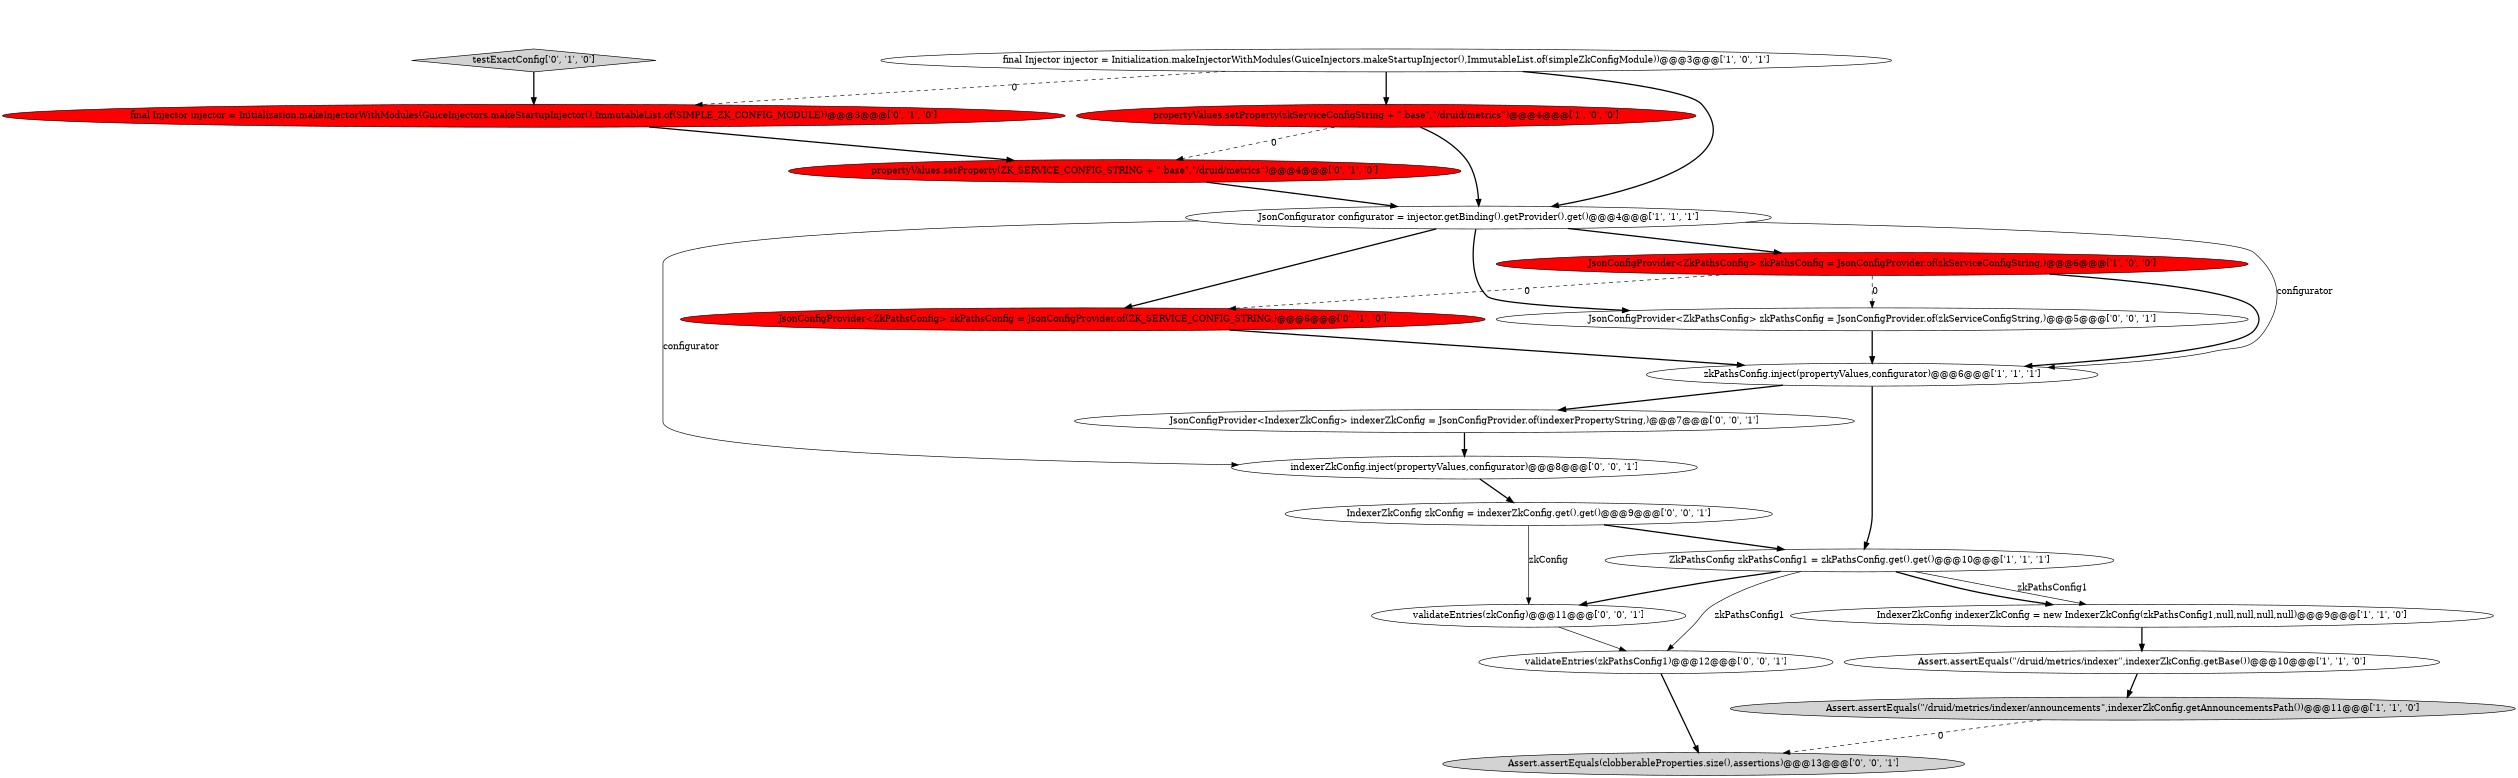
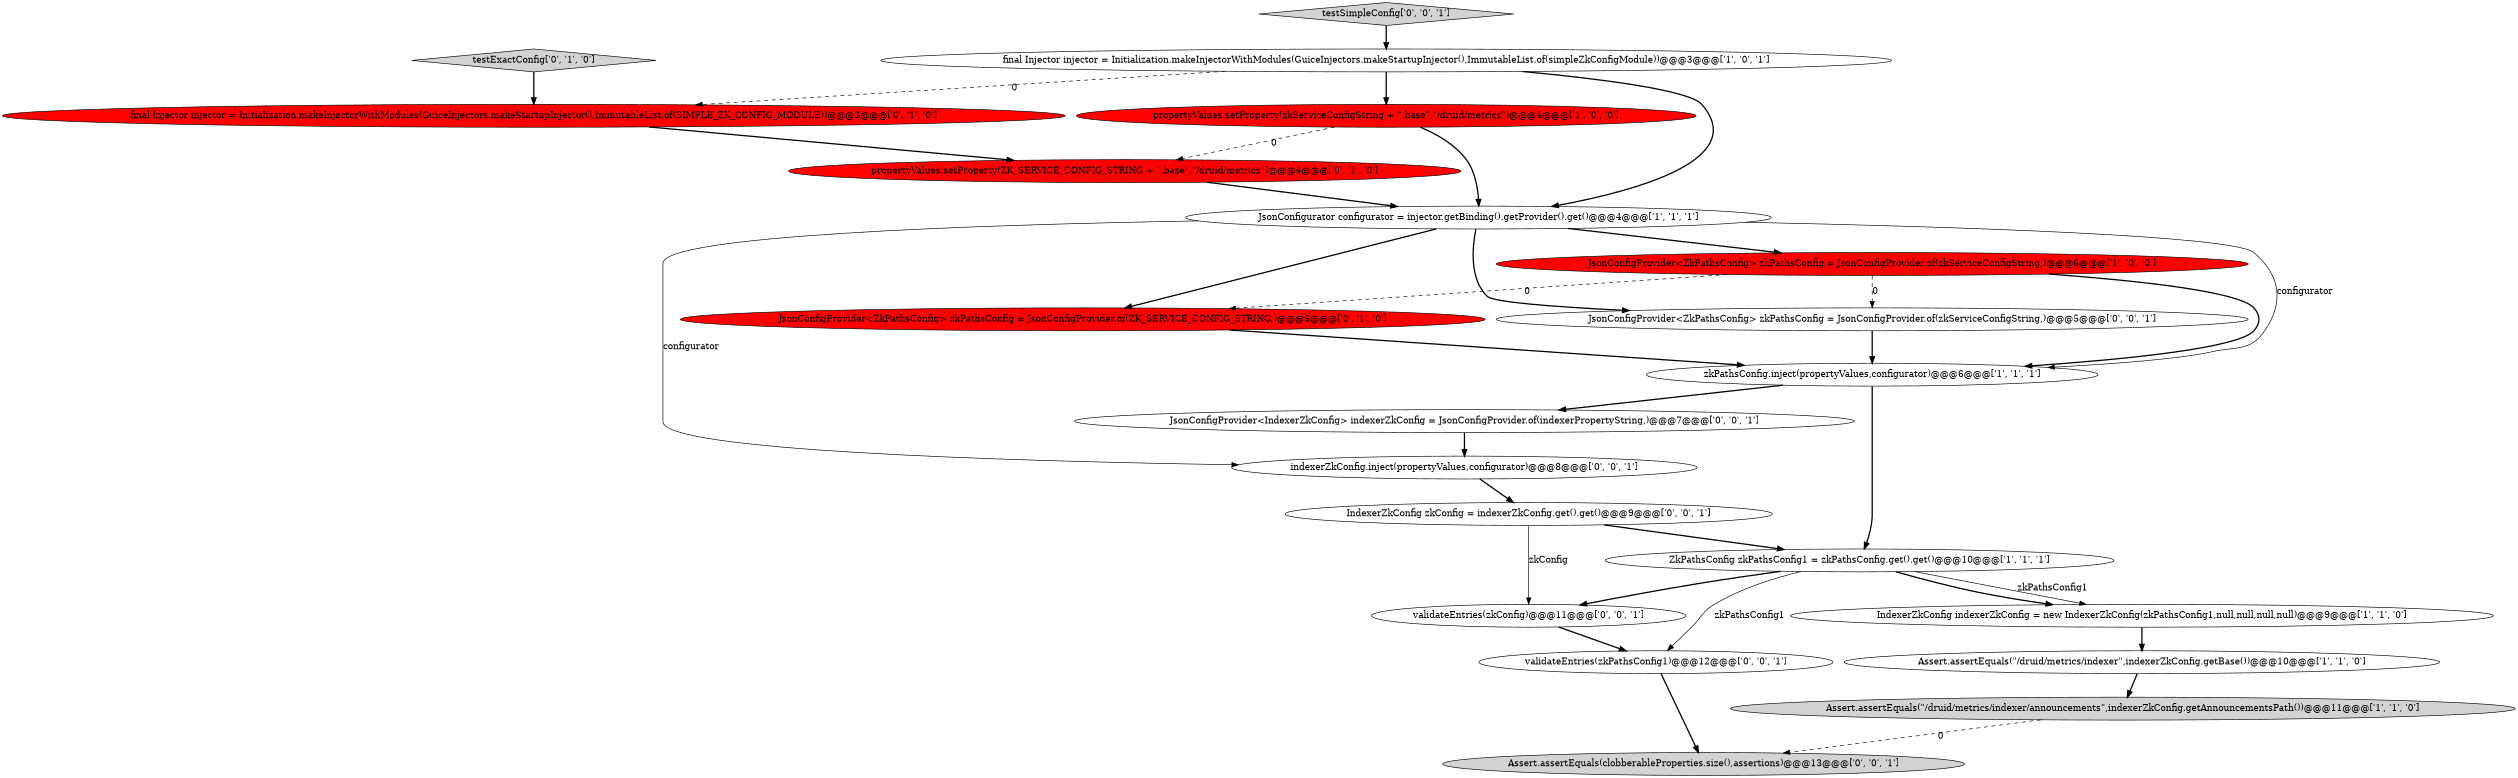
none -> (1386, 14)
(1589, 638) -> (1589, 638)
